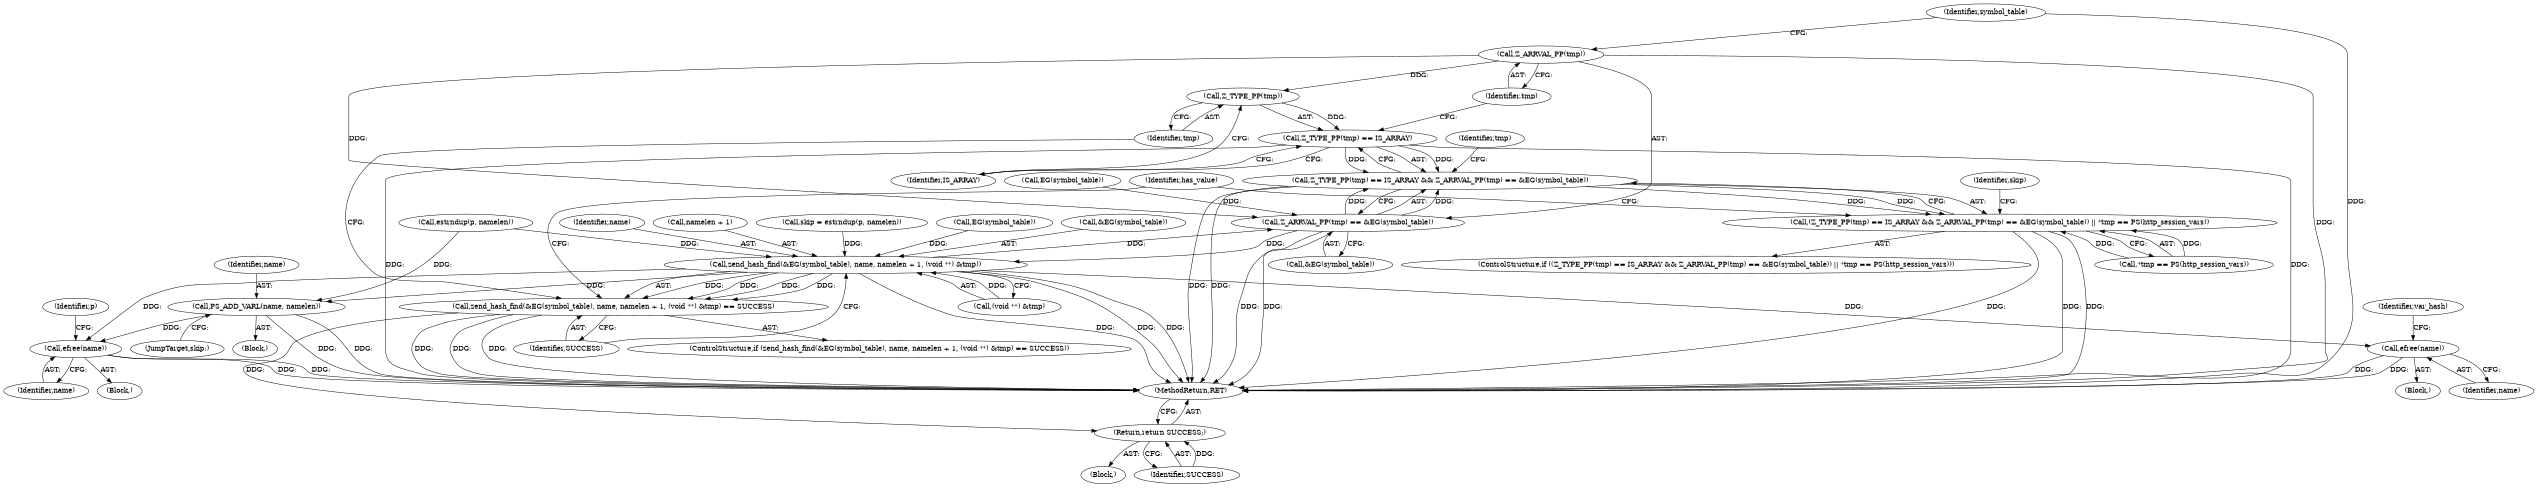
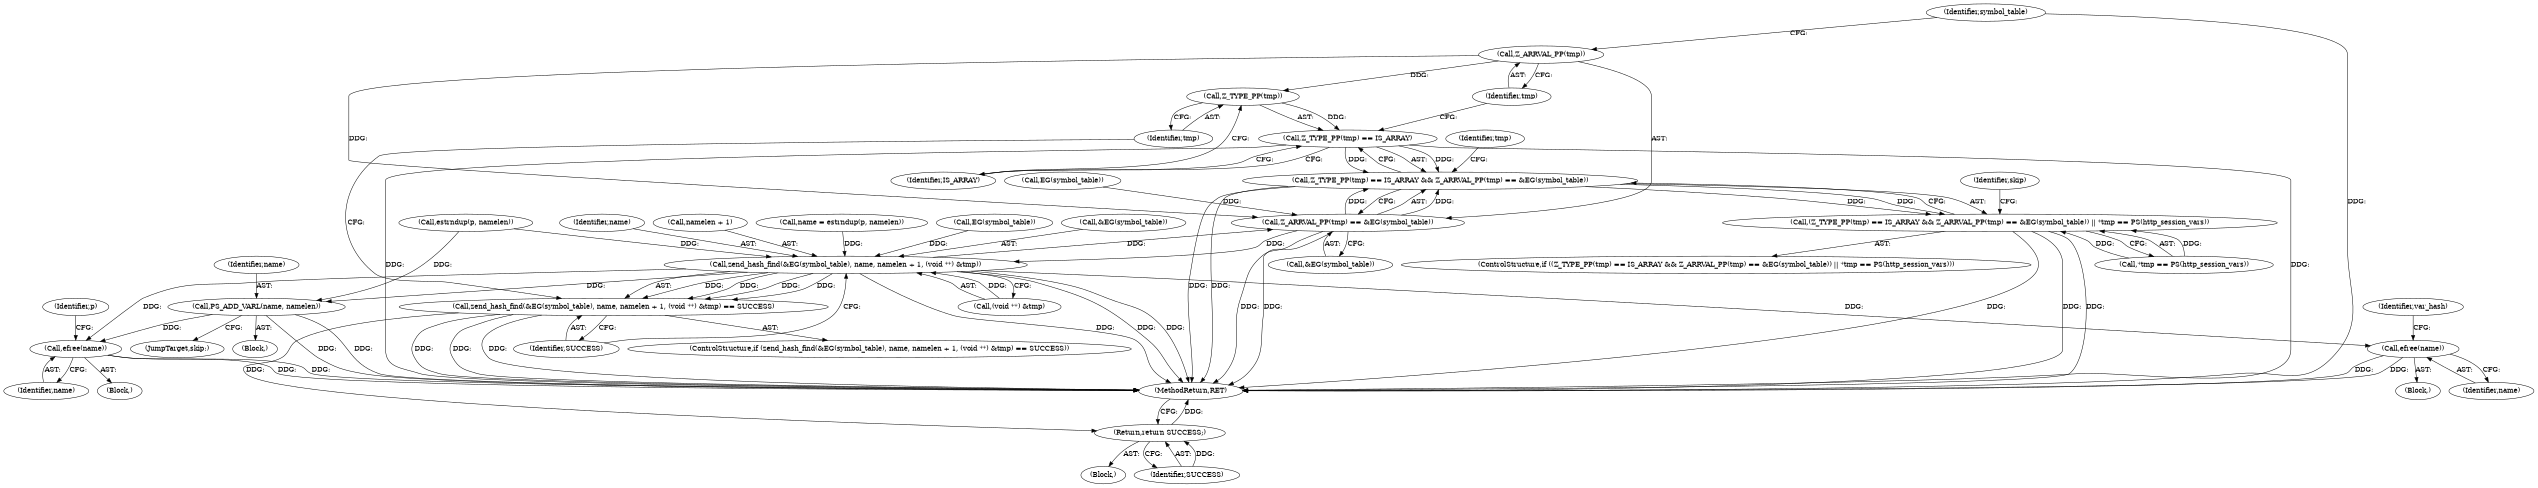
(1182, 181) -> none
(842, 223) -> (842, 223)
(190, 325) -> (219, 327)
(2225, 371) -> none
(1195, 412) -> (1195, 412)
